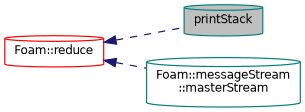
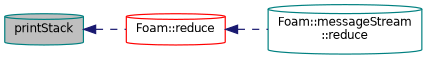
(150, 34) -> (111, 29)
(223, 82) -> (345, 29)
